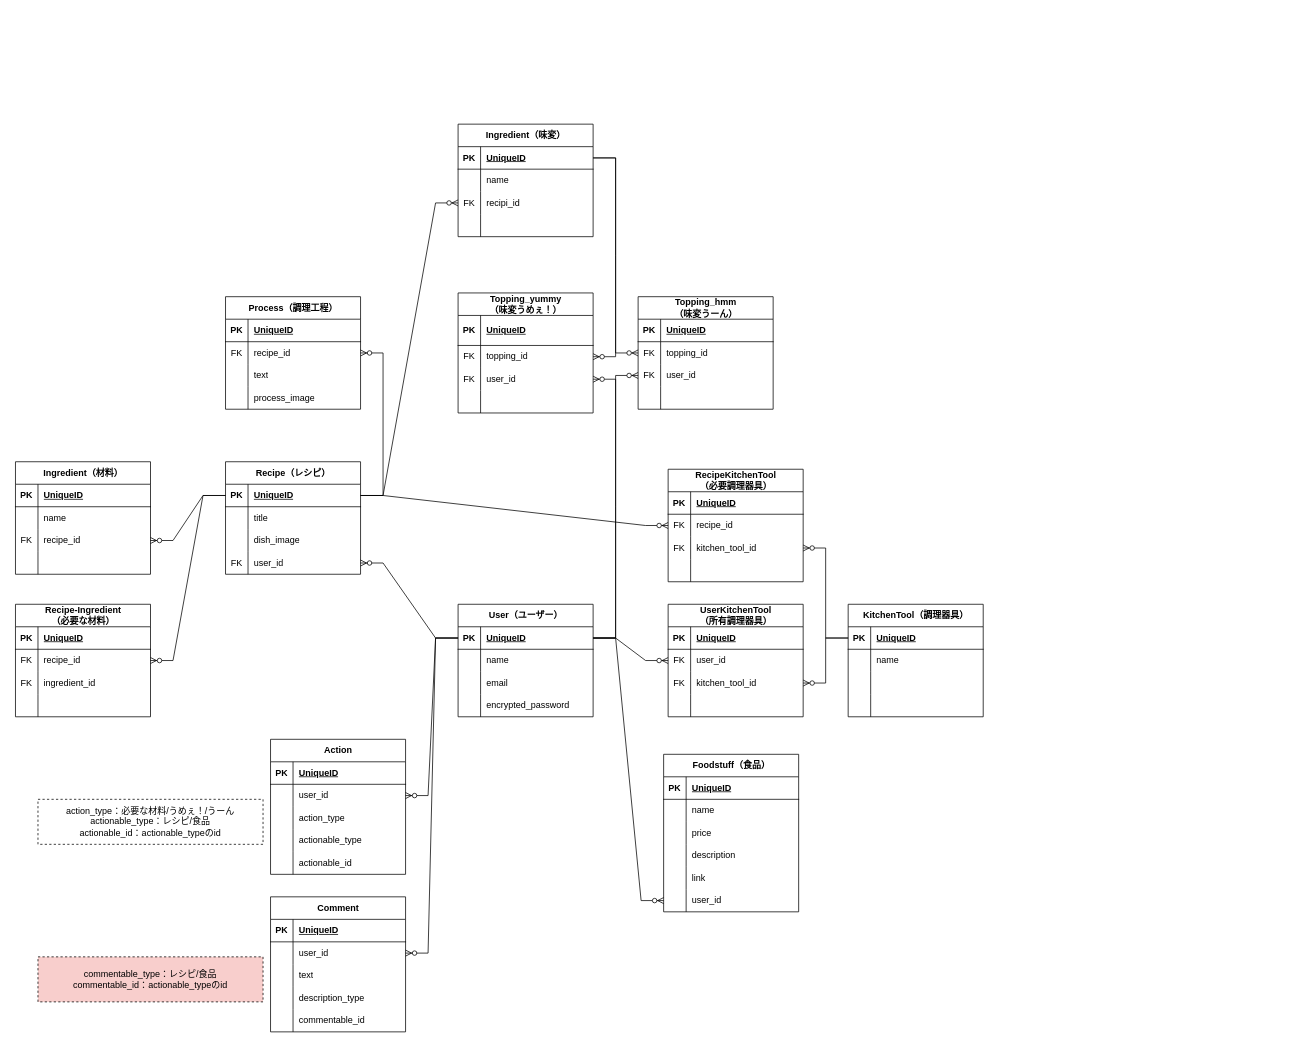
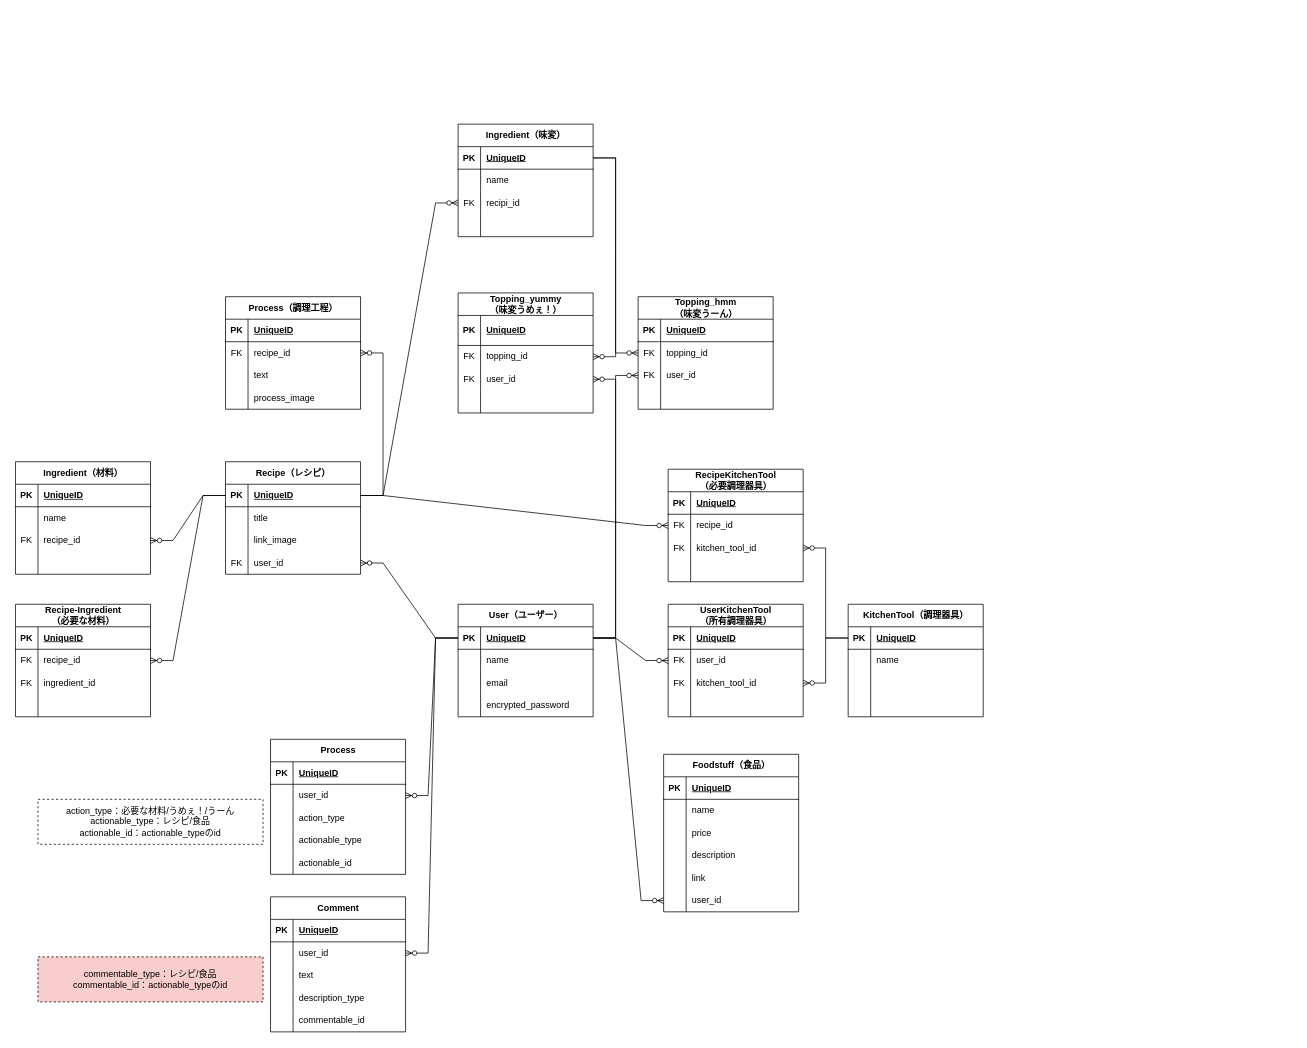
(277, 540) -> (276, 540)
(338, 750) -> (338, 750)
